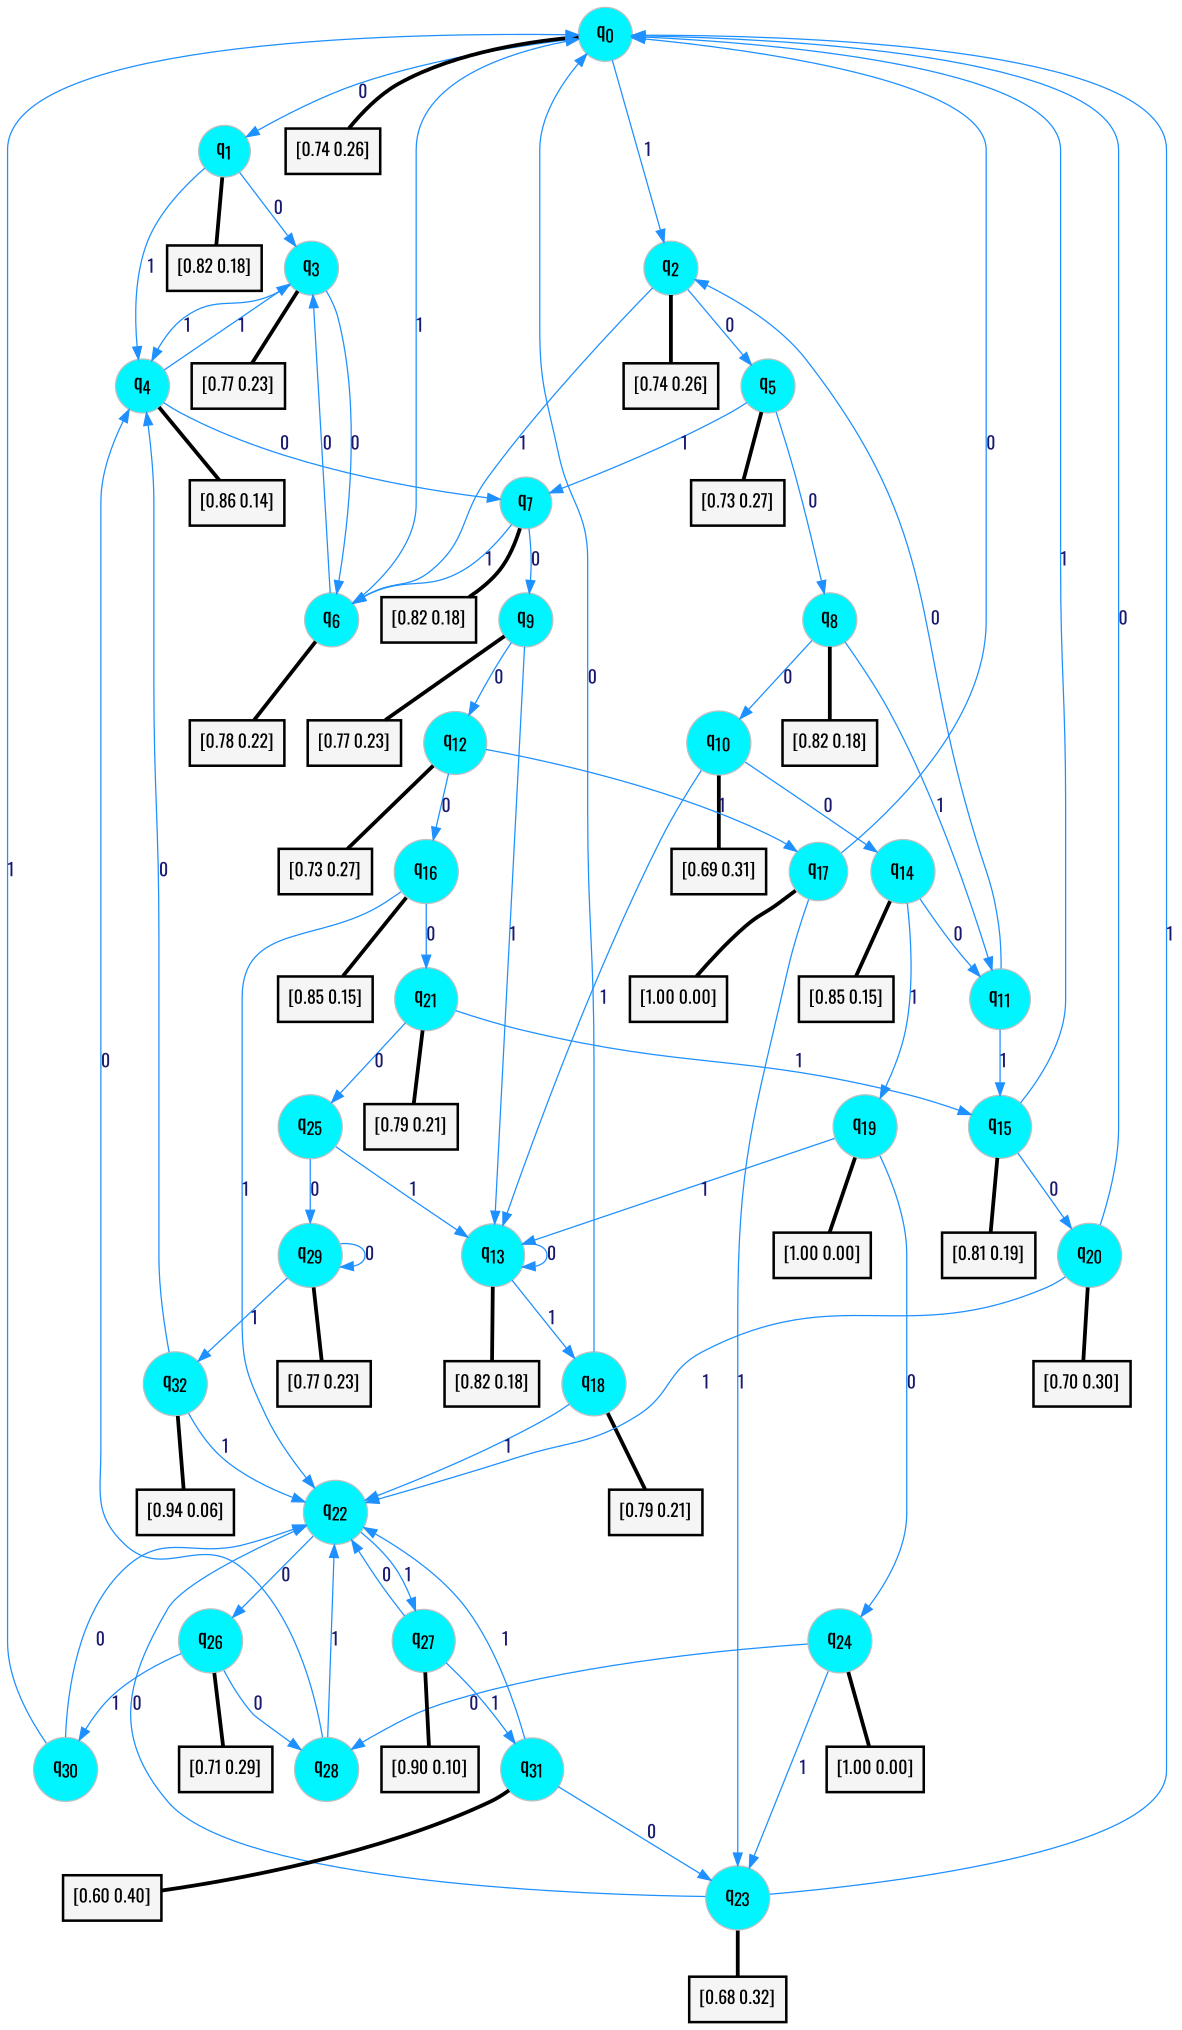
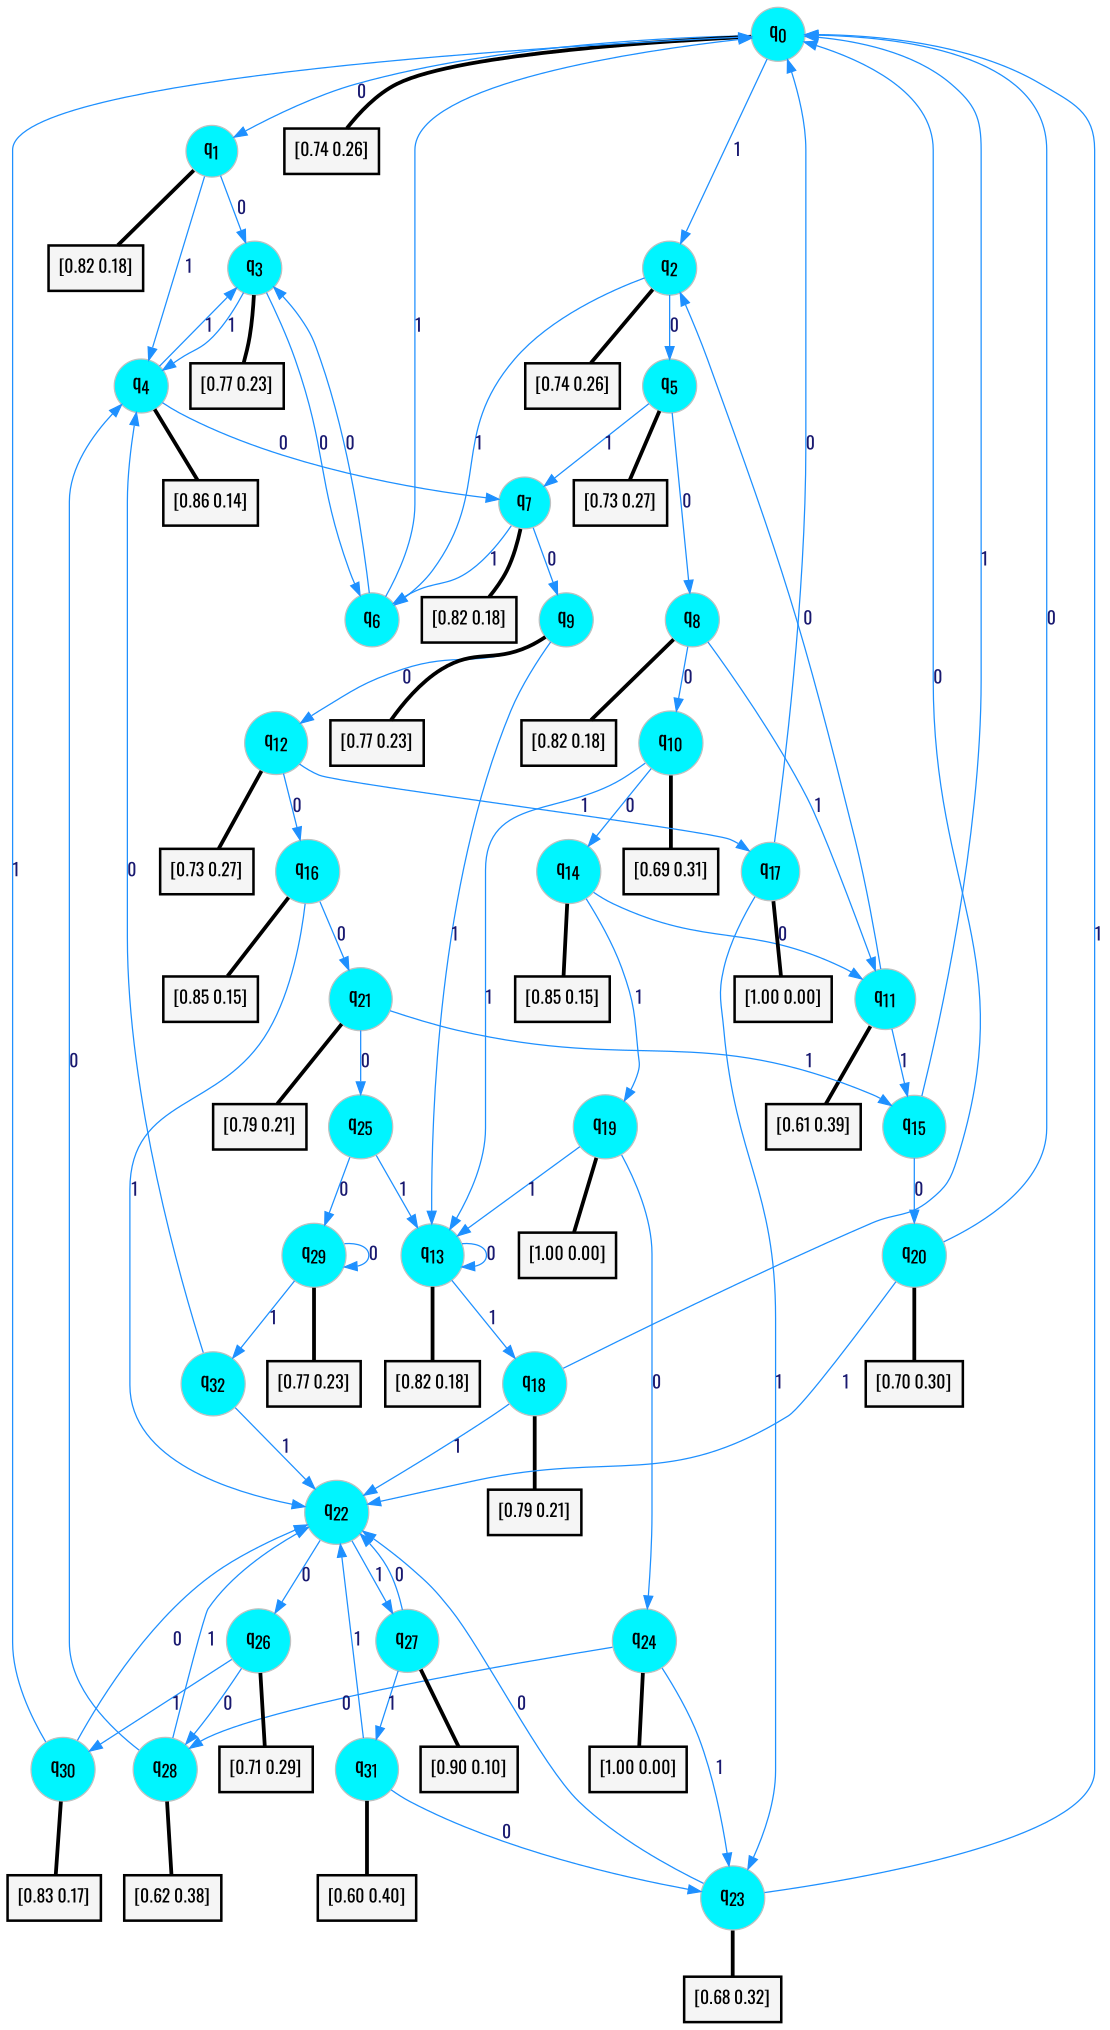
(237, 743) -> none
none -> (813, 1127)
(989, 1255) -> none
(185, 1512) -> none
none -> (54, 1898)
none -> (173, 1898)
